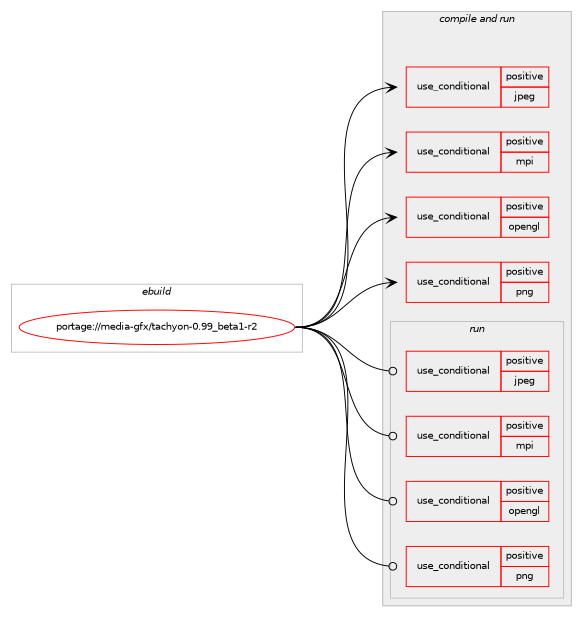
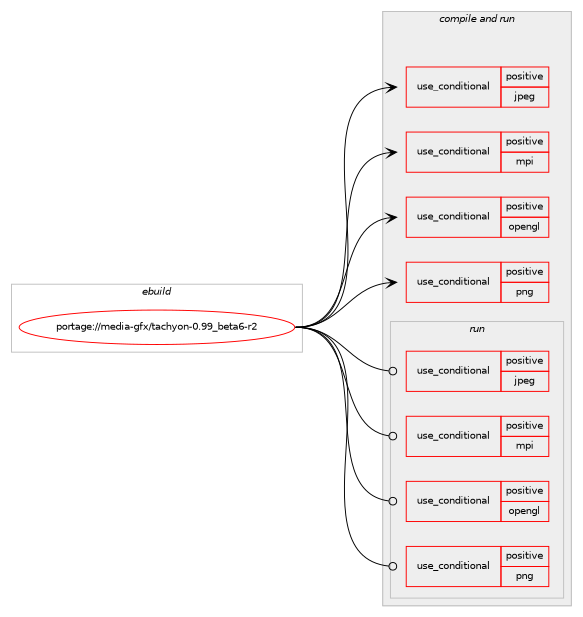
(157, 327) -> (157, 327)
